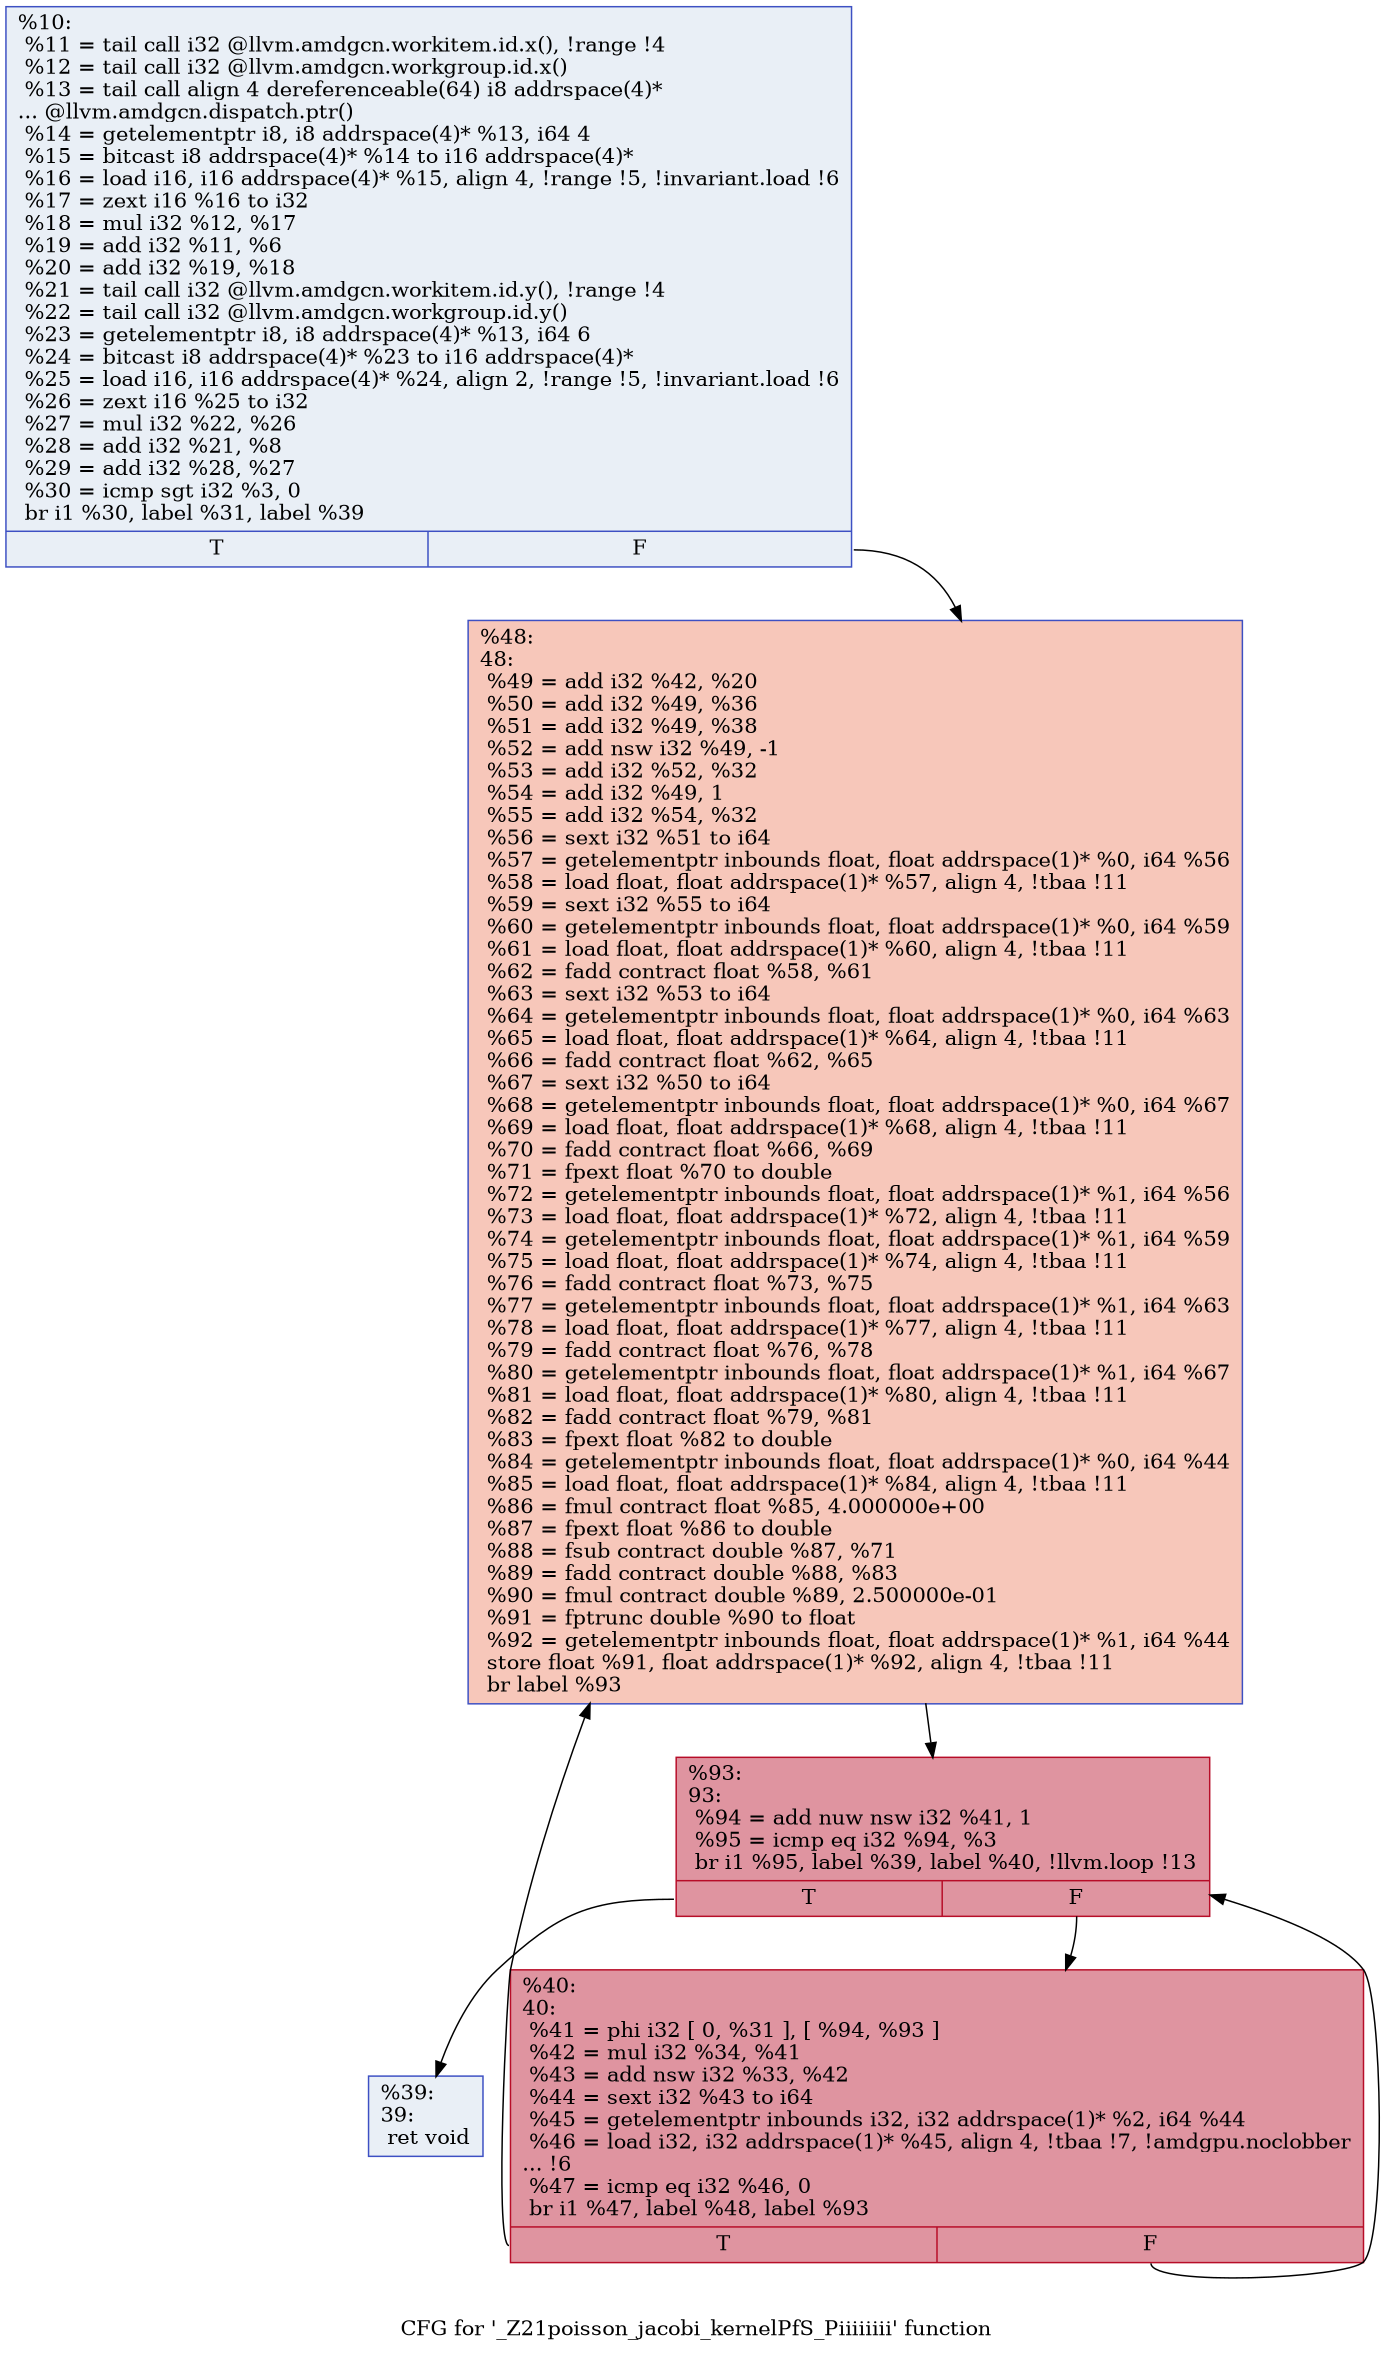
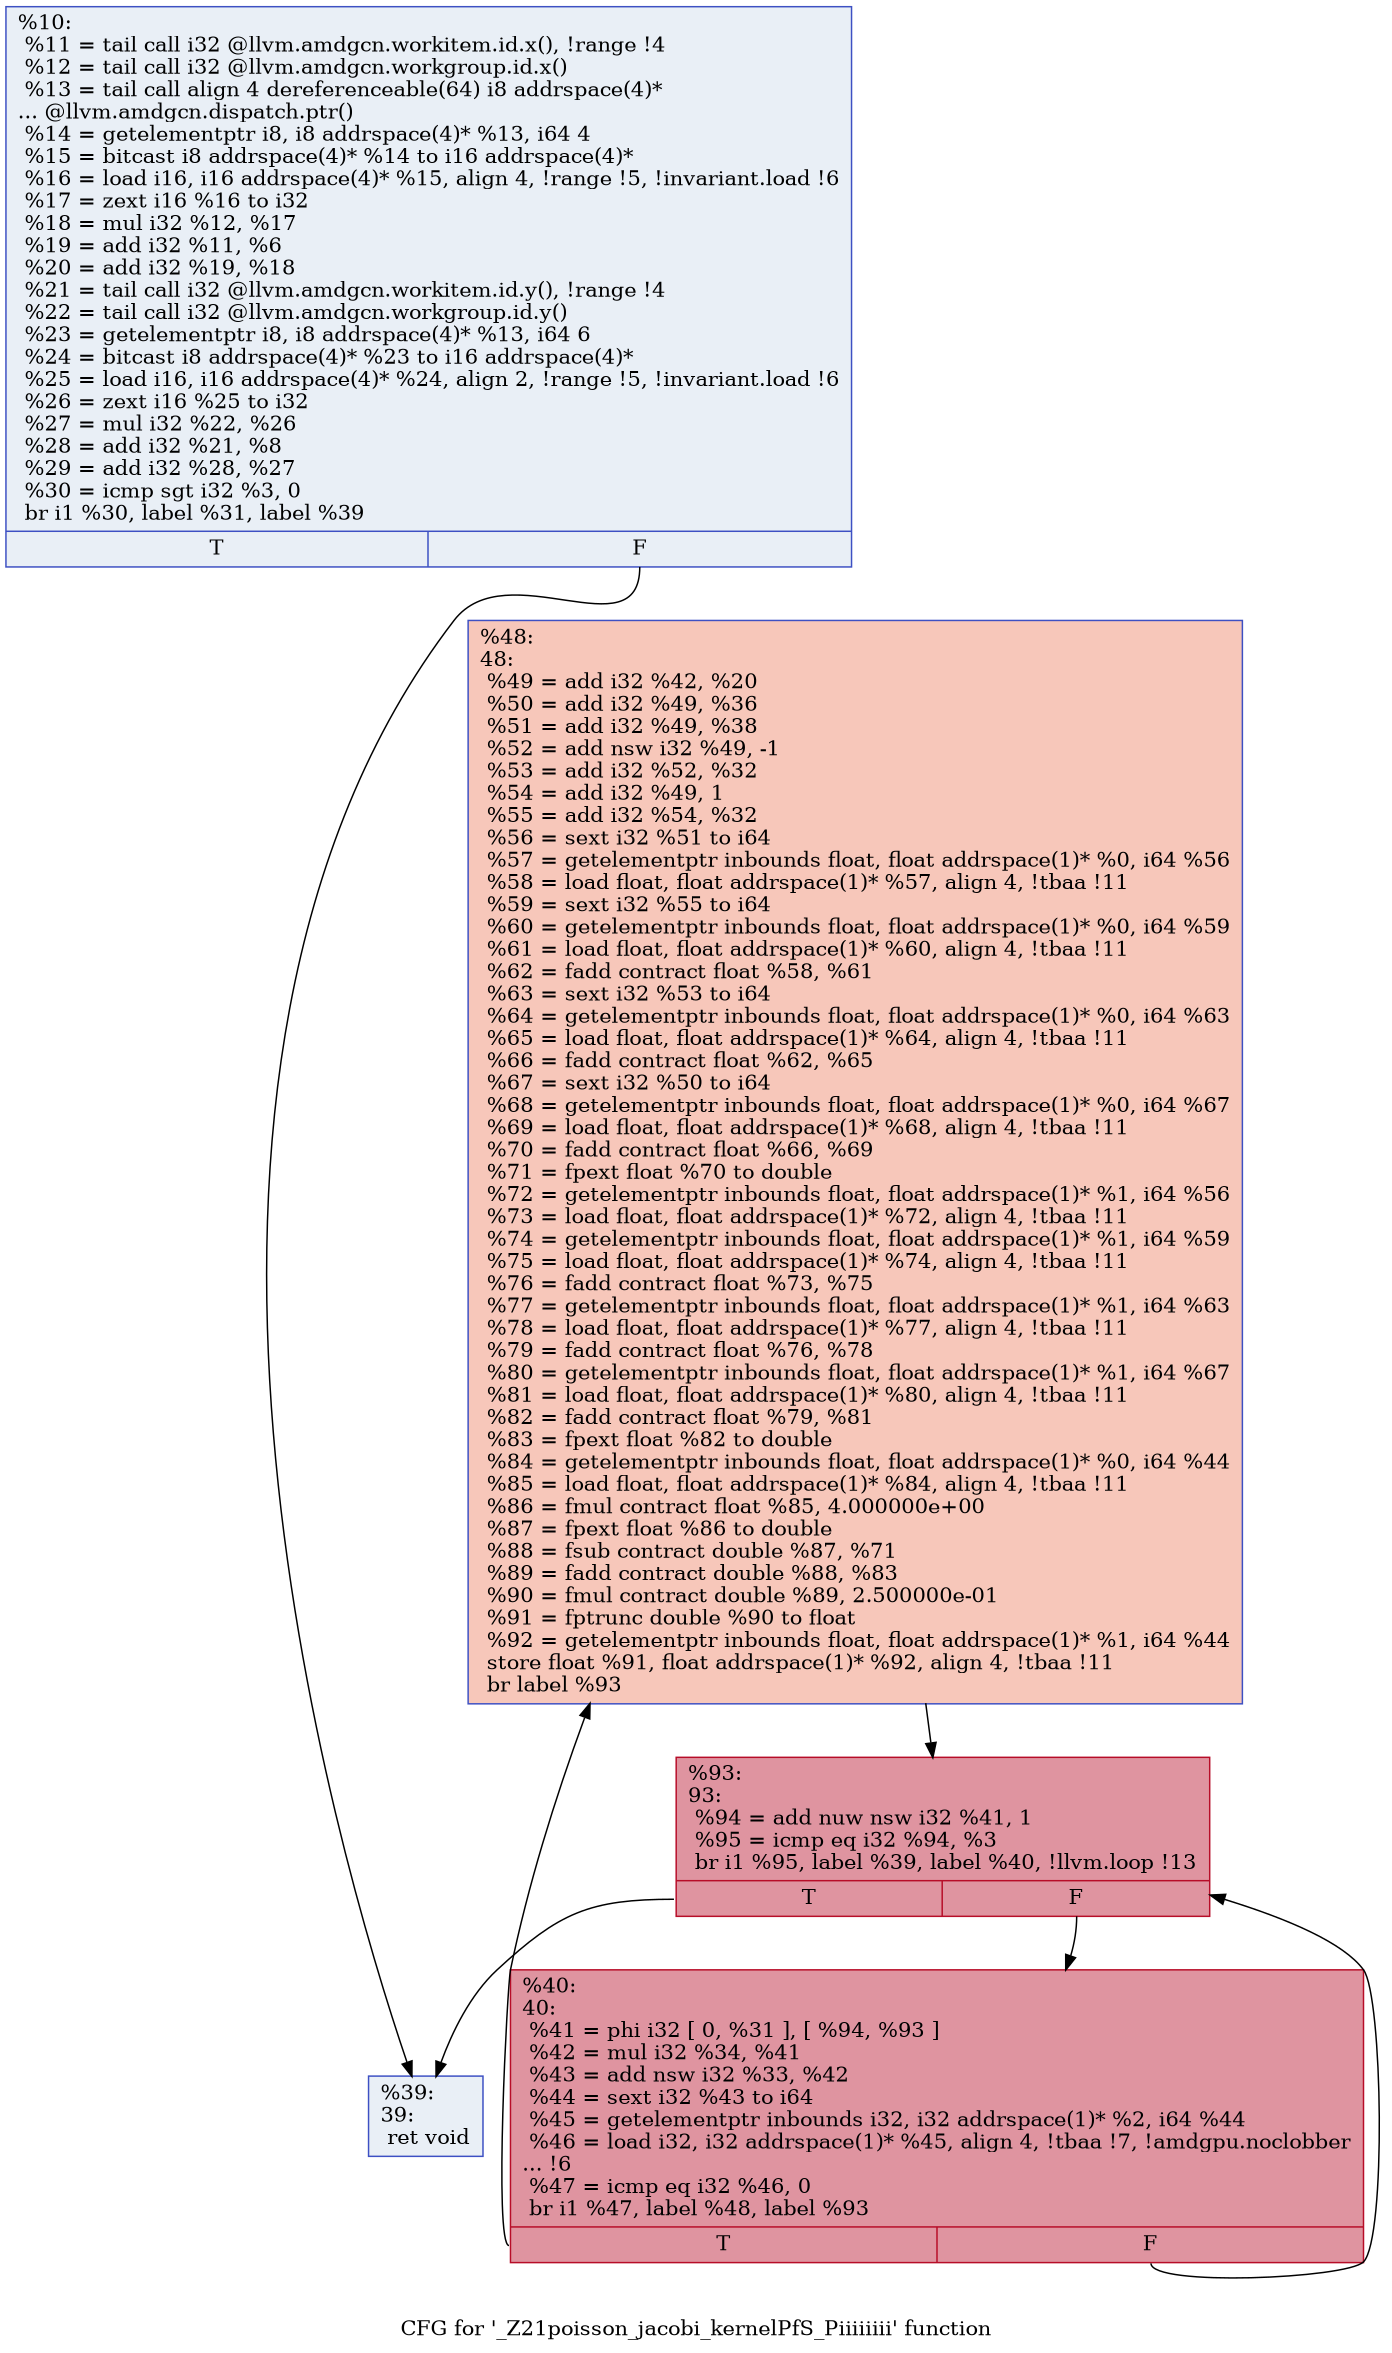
(913, 563) -> (268, 1222)
